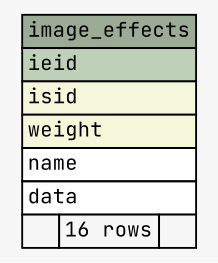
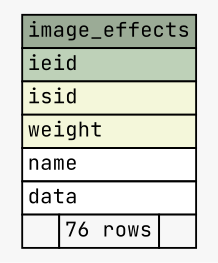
(109, 230) -> (109, 230)
